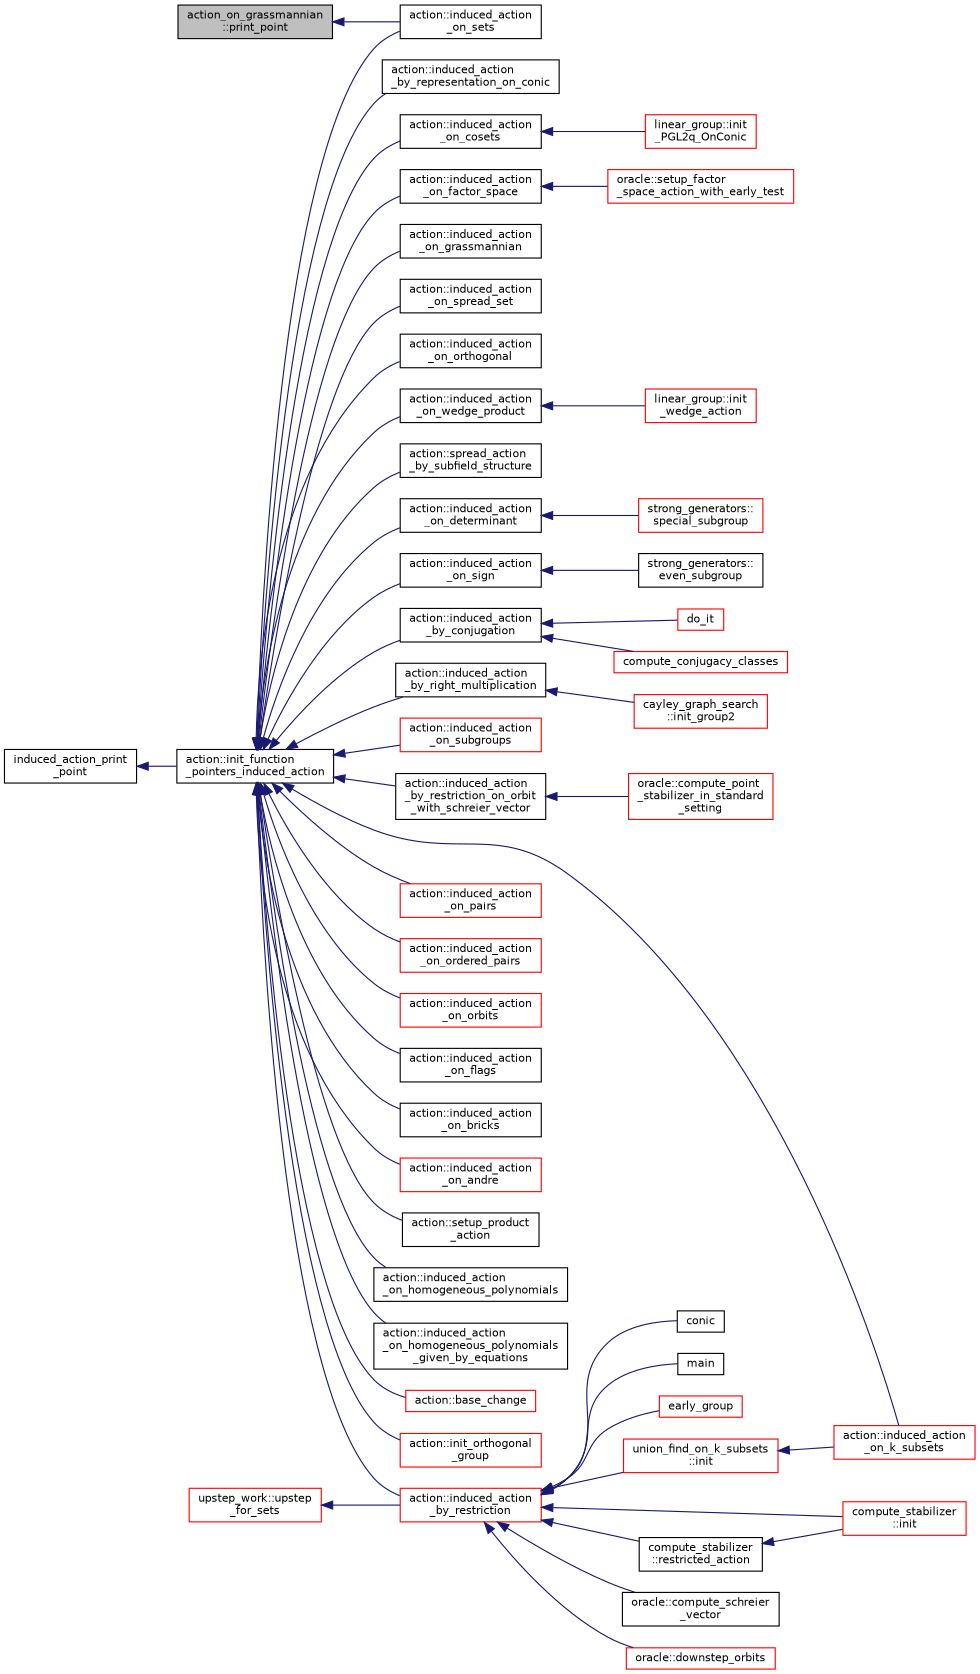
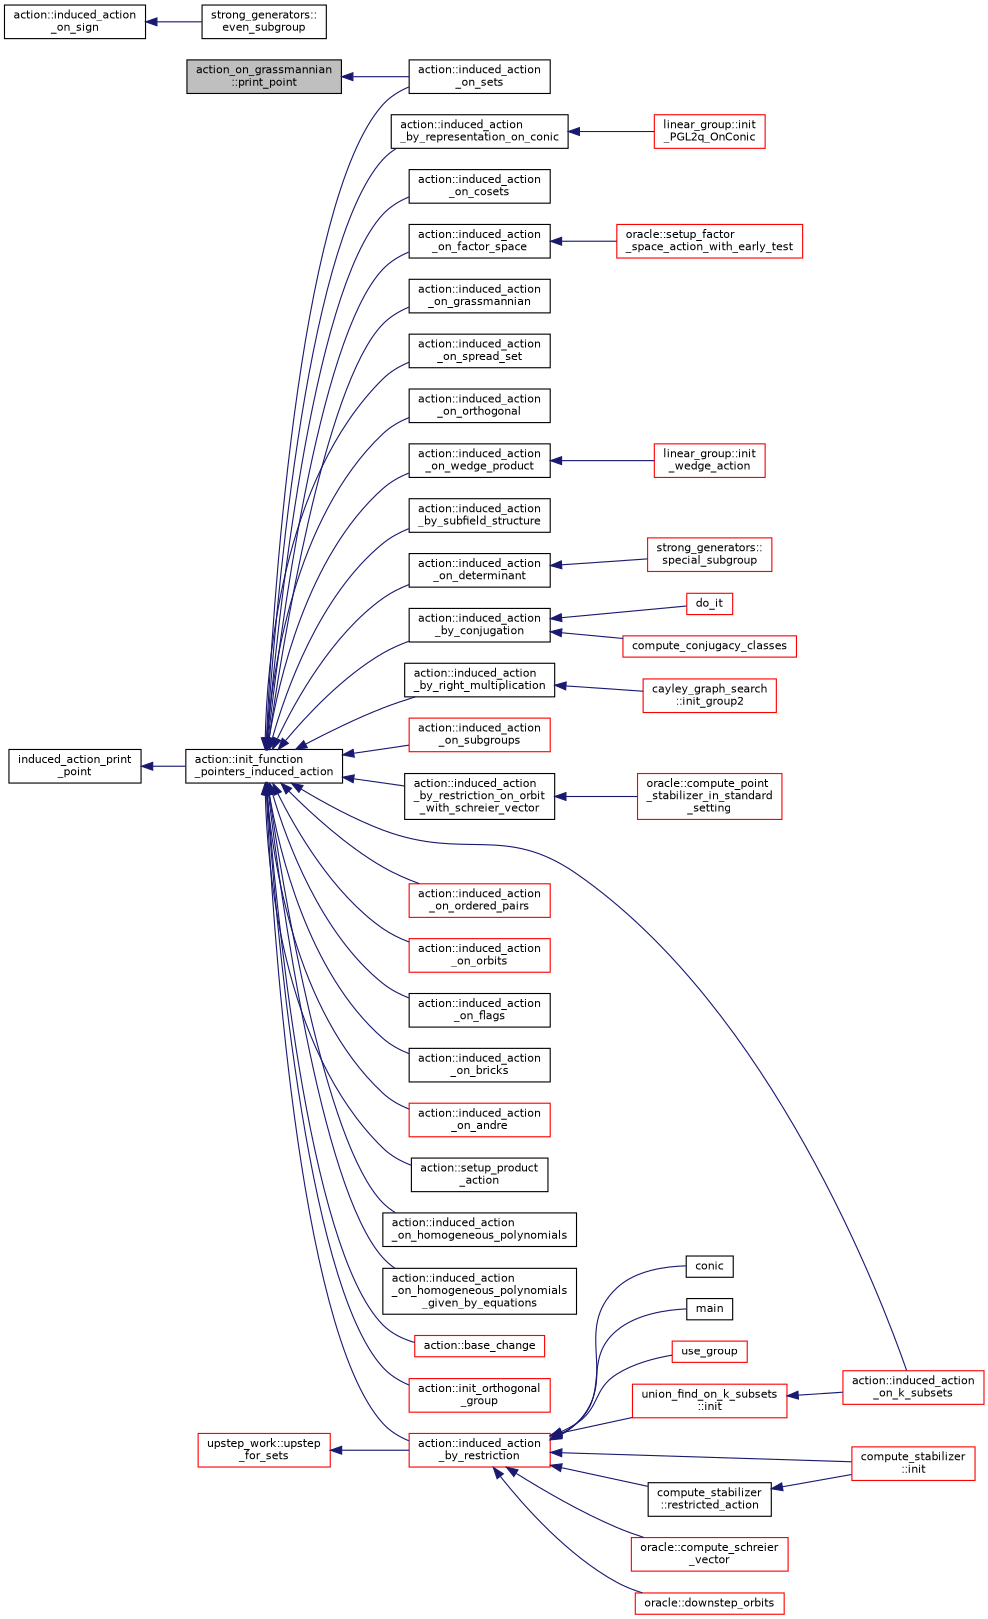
(599, 132) -> (617, 132)
(471, 461) -> (480, 516)
(321, 650) -> none
(471, 901) -> none
(701, 1407) -> (710, 1352)
(701, 1609) -> (710, 1554)
